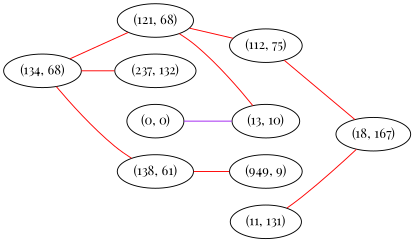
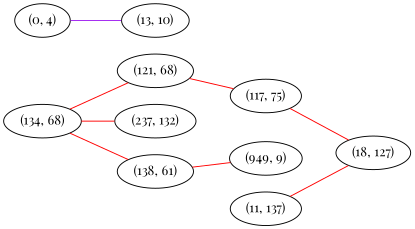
(266, 46) -> (266, 96)
(219, 67) -> none
(155, 121) -> (42, 21)
(373, 134) -> (373, 153)
(266, 222) -> (266, 209)
